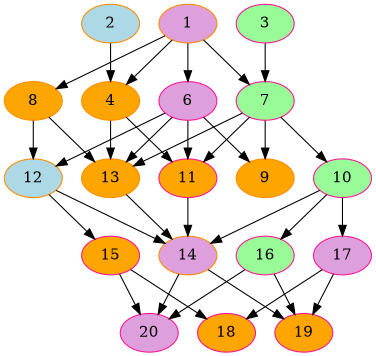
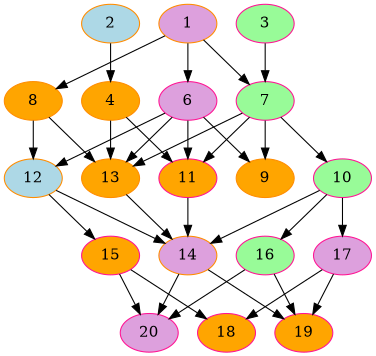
(153, 58) -> none
